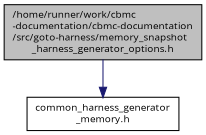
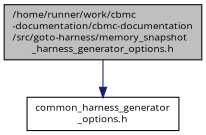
(103, 114) -> (103, 114)
